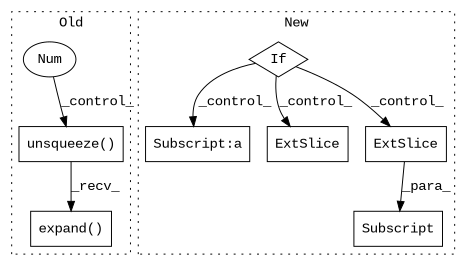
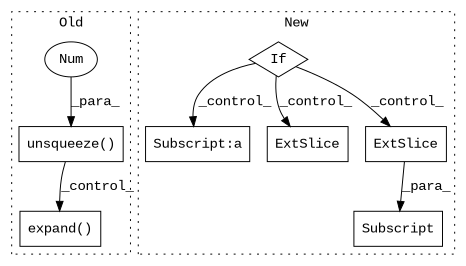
(98, 102) -> (95, 102)
(95, 186) -> (98, 186)
